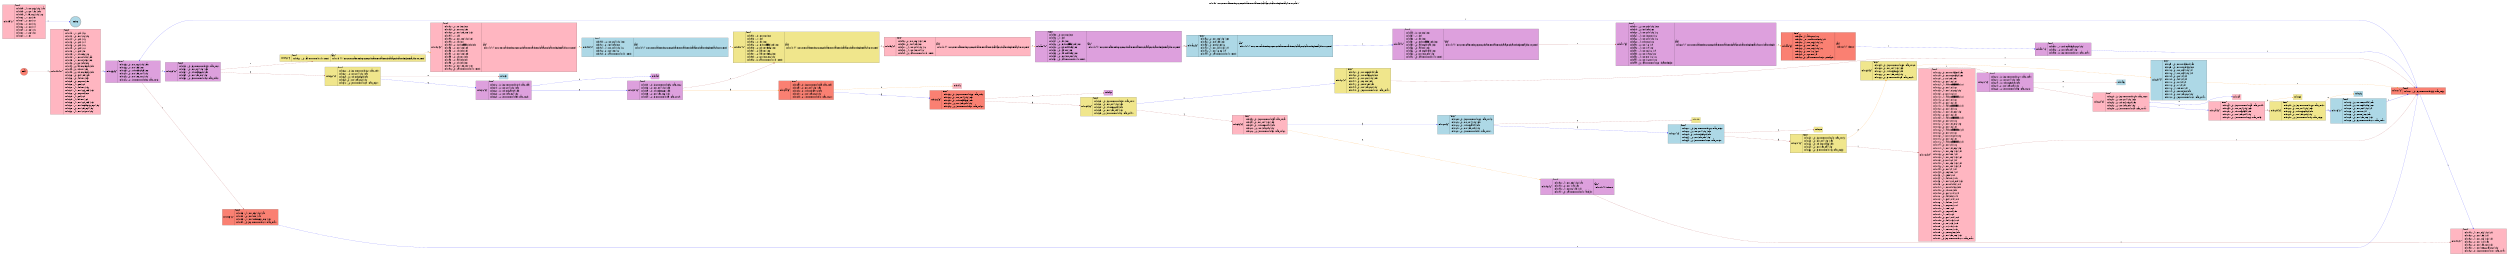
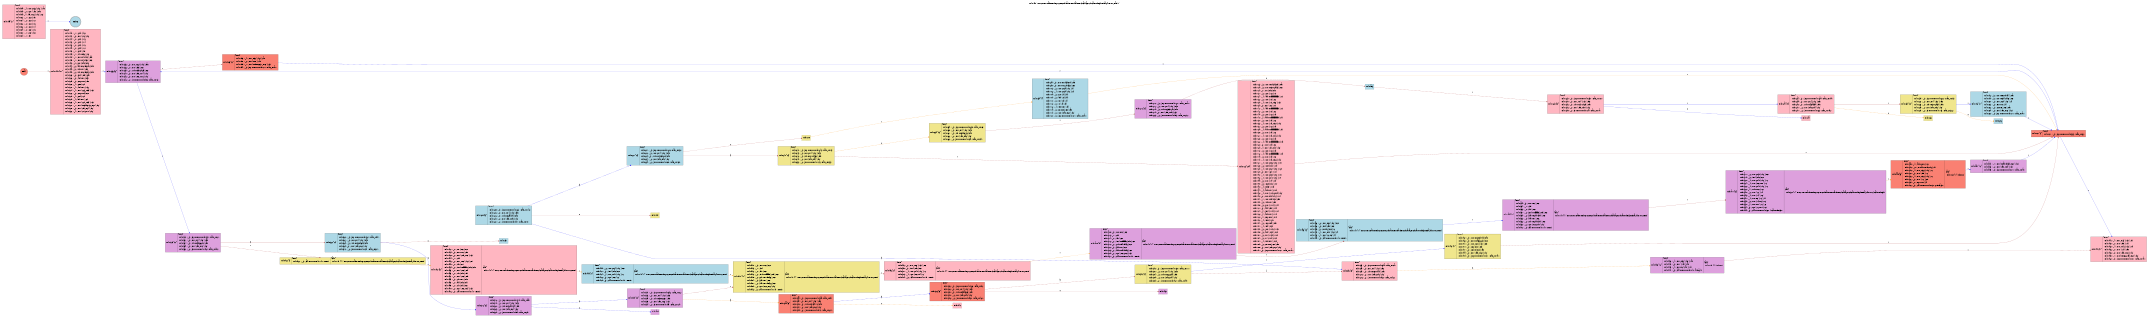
(2033, 68) -> (920, 117)
(353, 76) -> (353, 243)
(2063, 92) -> (1460, 94)
(1362, 125) -> (934, 259)
